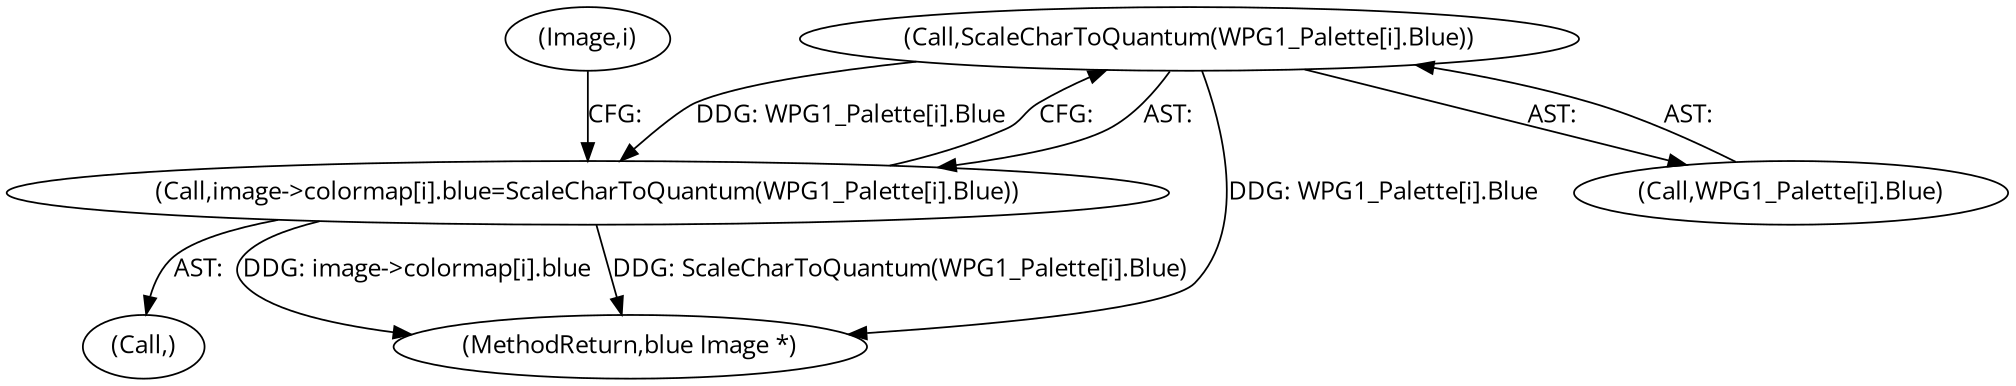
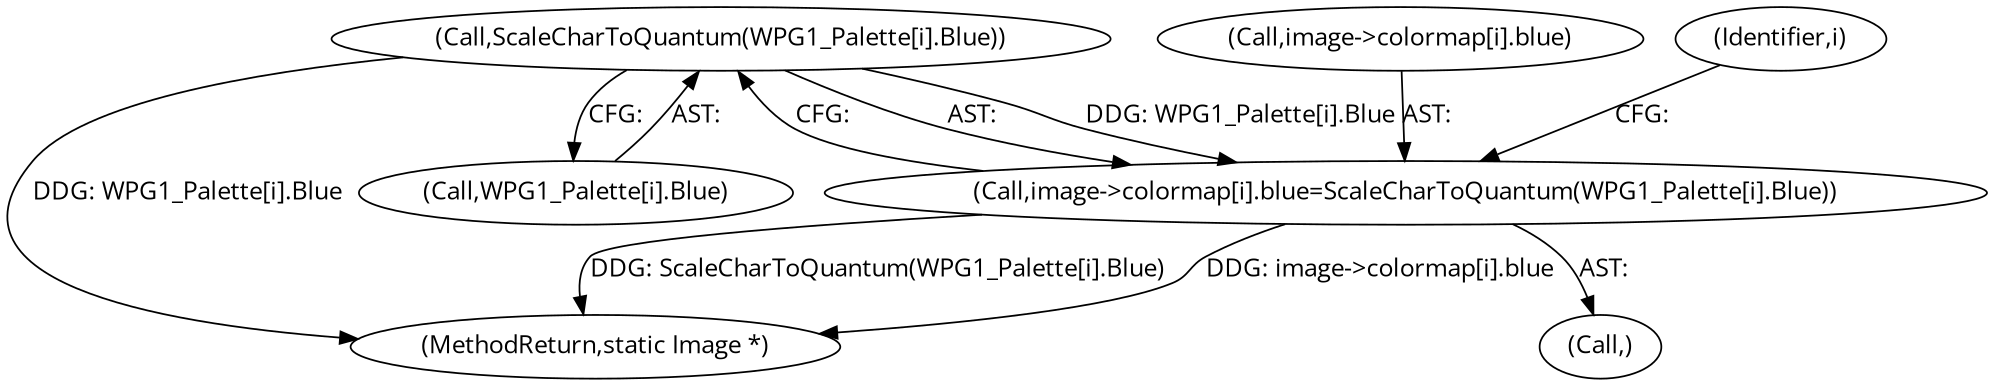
(588, 39) -> (1781, 39)
none -> (1401, 39)
(1556, 116) -> (619, 116)
(630, 347) -> (595, 347)
